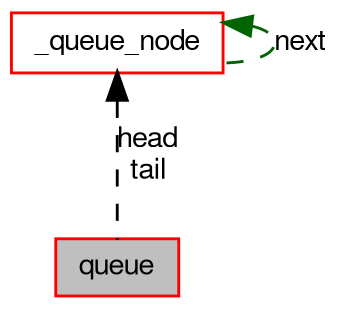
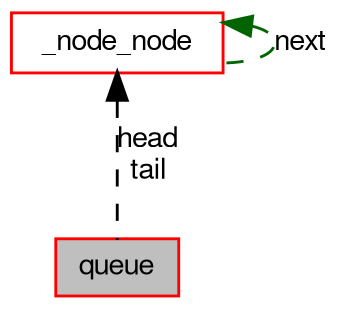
(117, 43) -> (117, 43)
